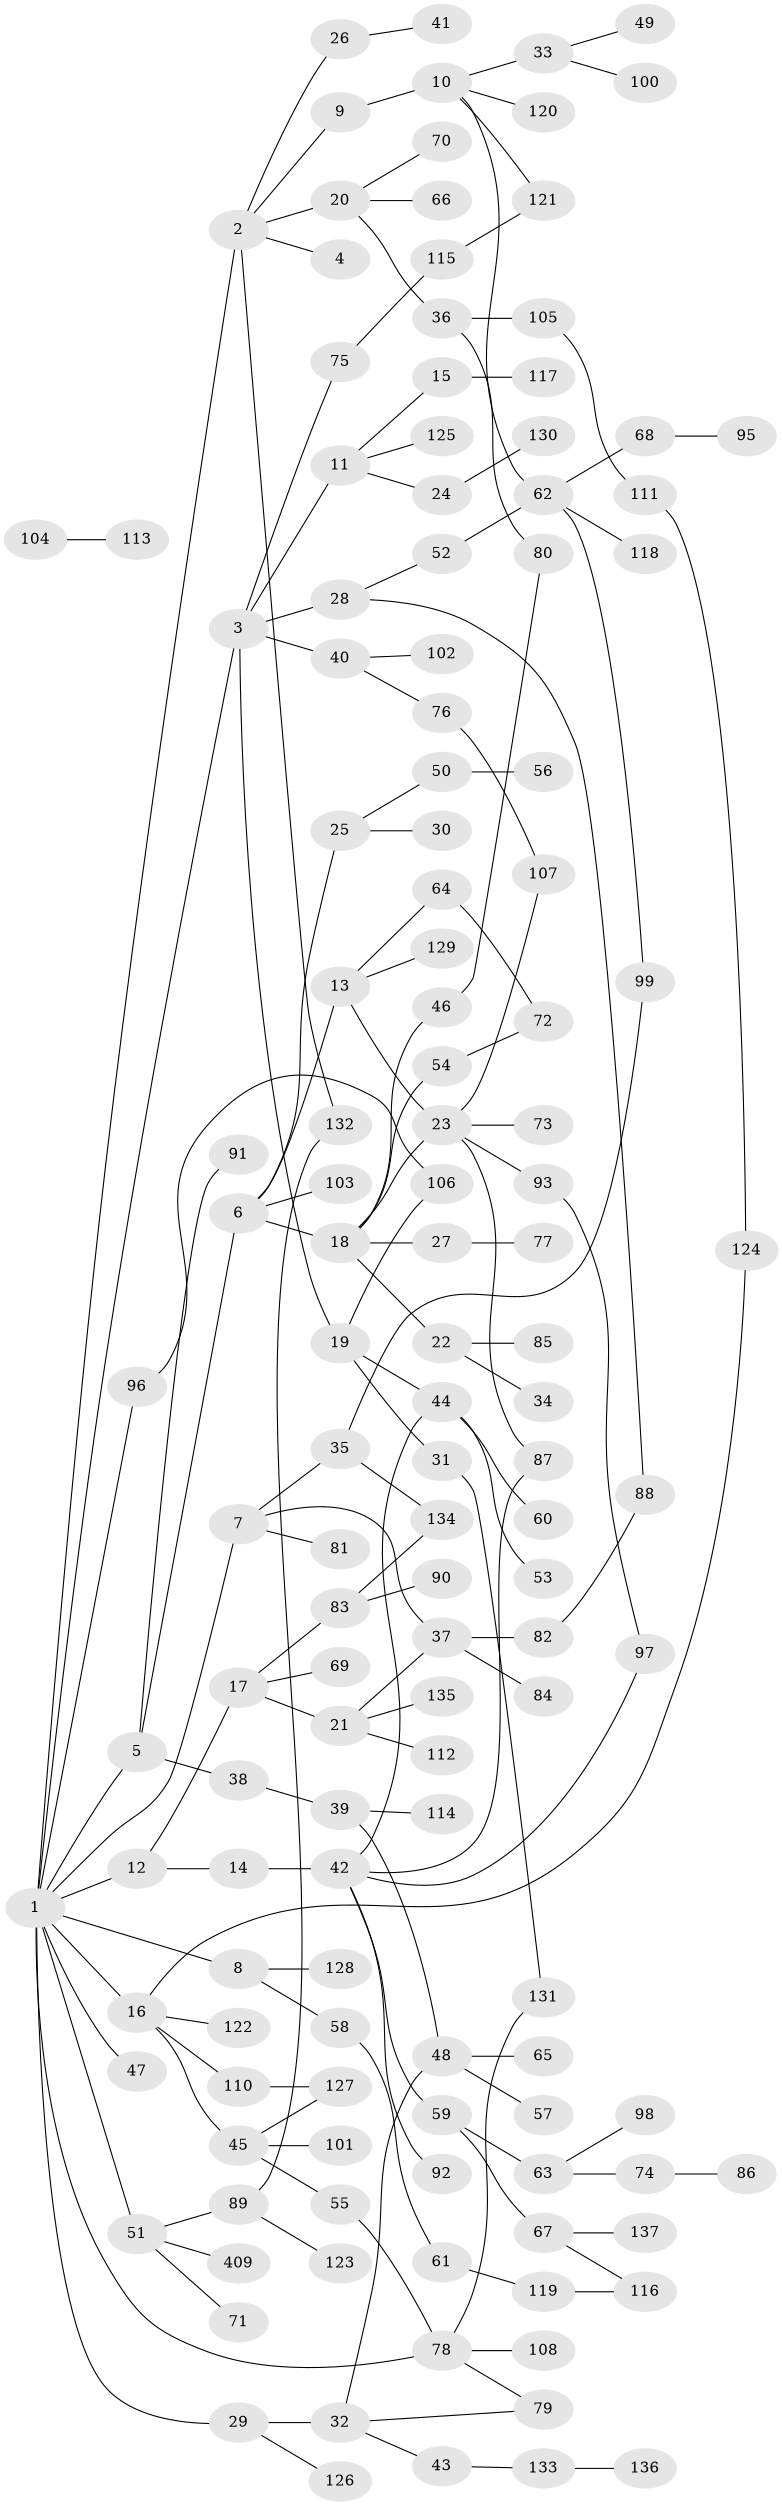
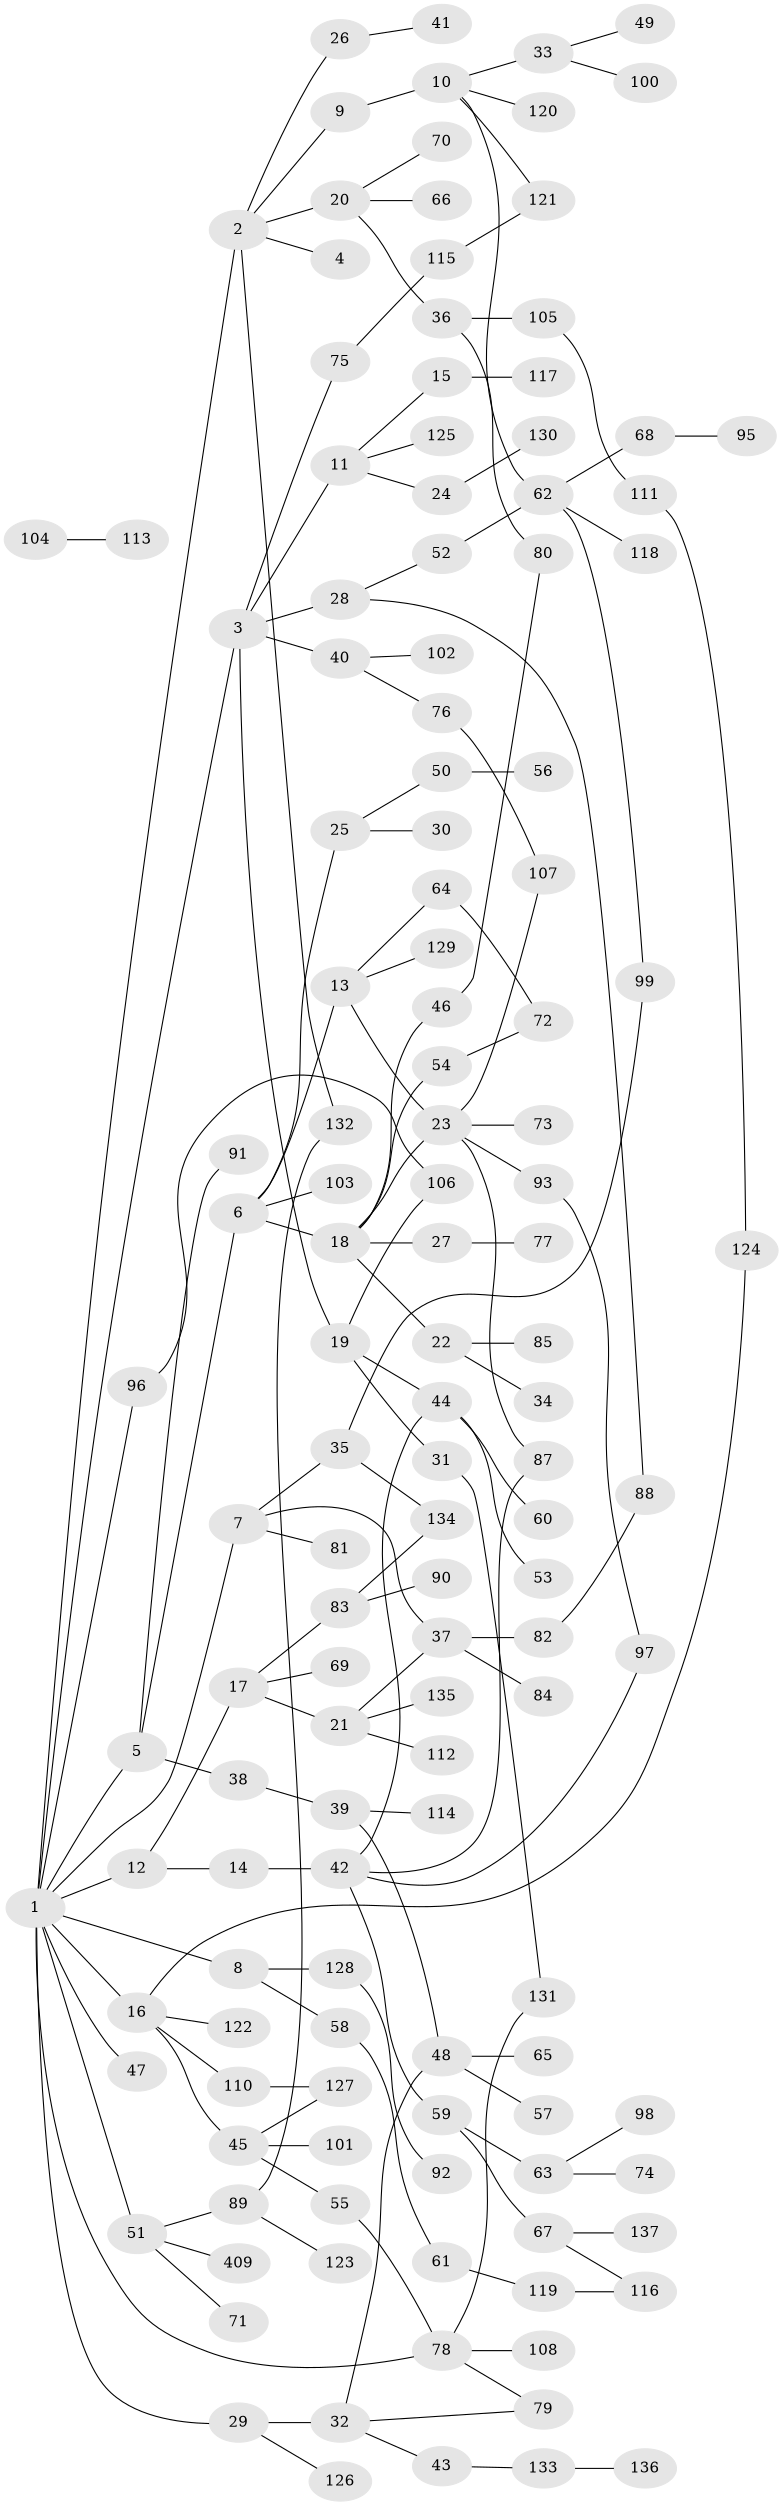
(385, 2046) -> (391, 2072)
(747, 2174) -> none
